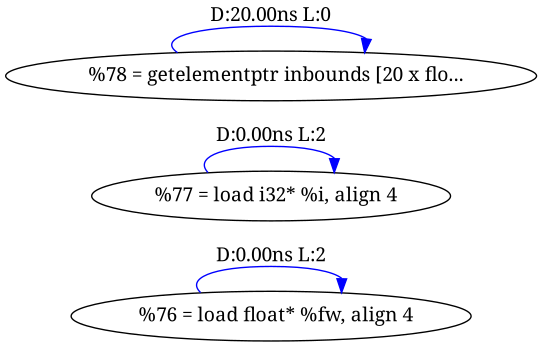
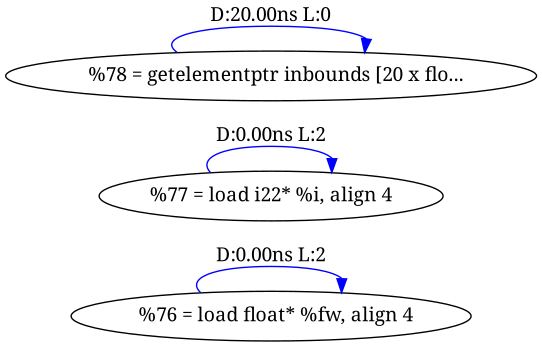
(271, 196) -> (271, 196)
